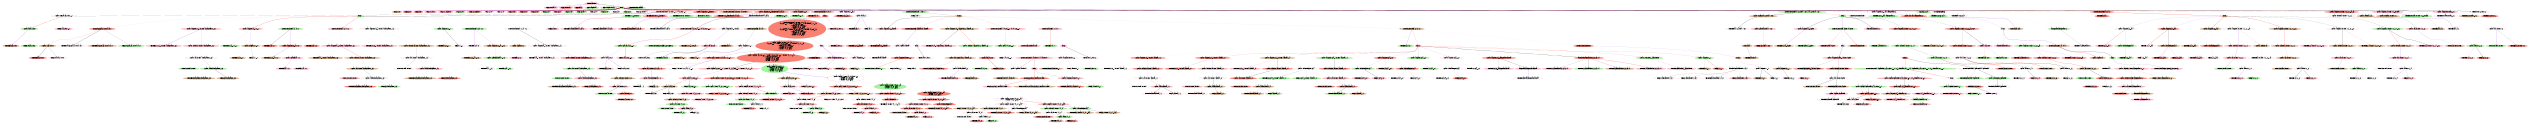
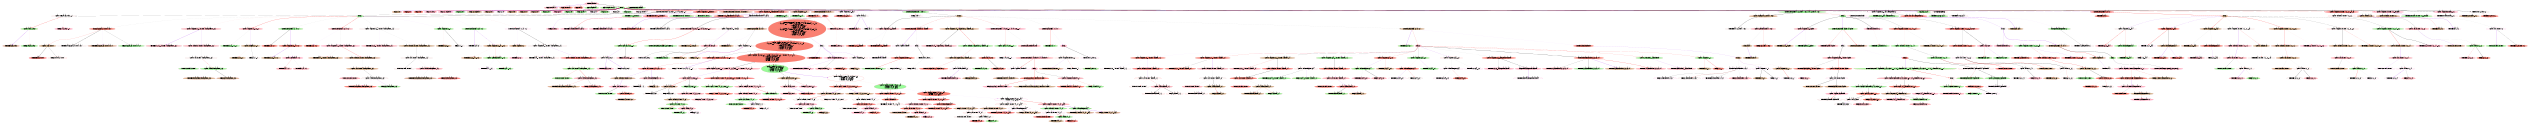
(489, 12) -> (489, 12)
